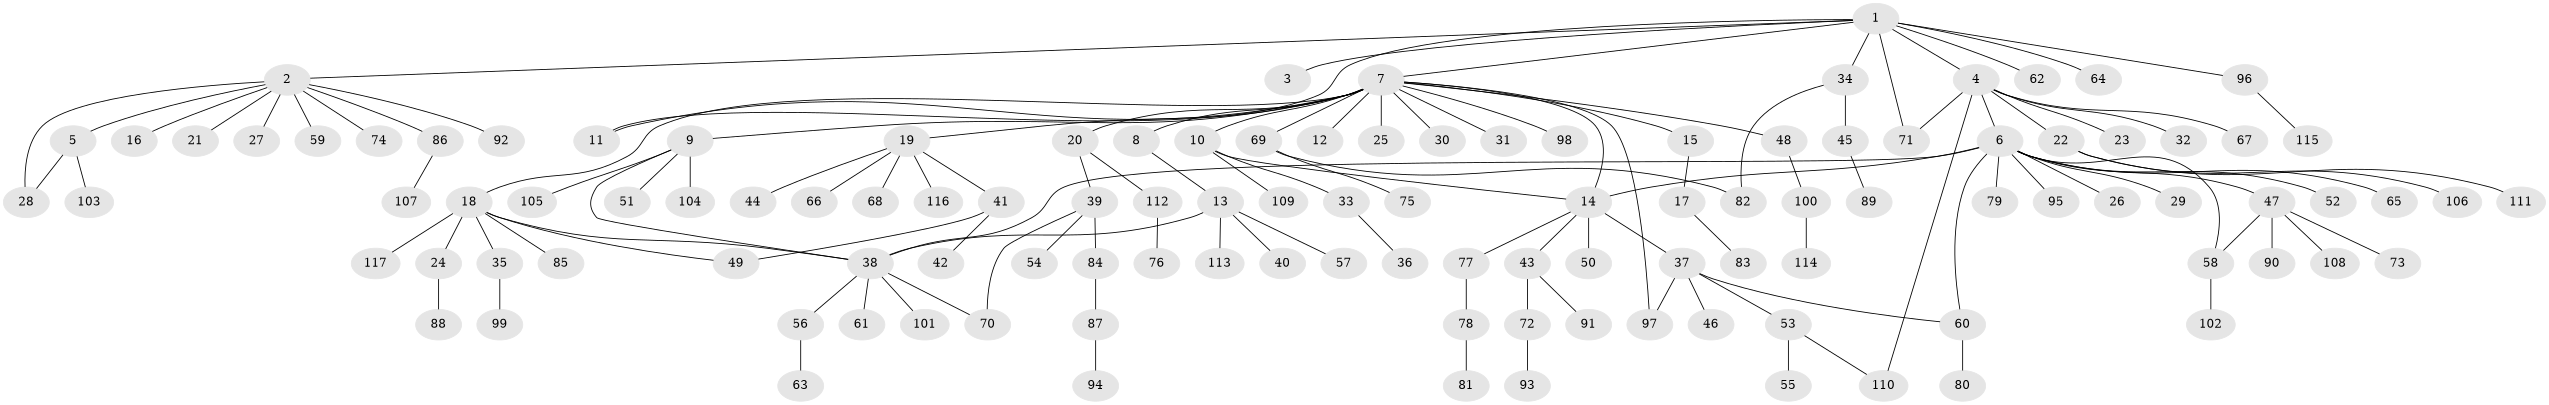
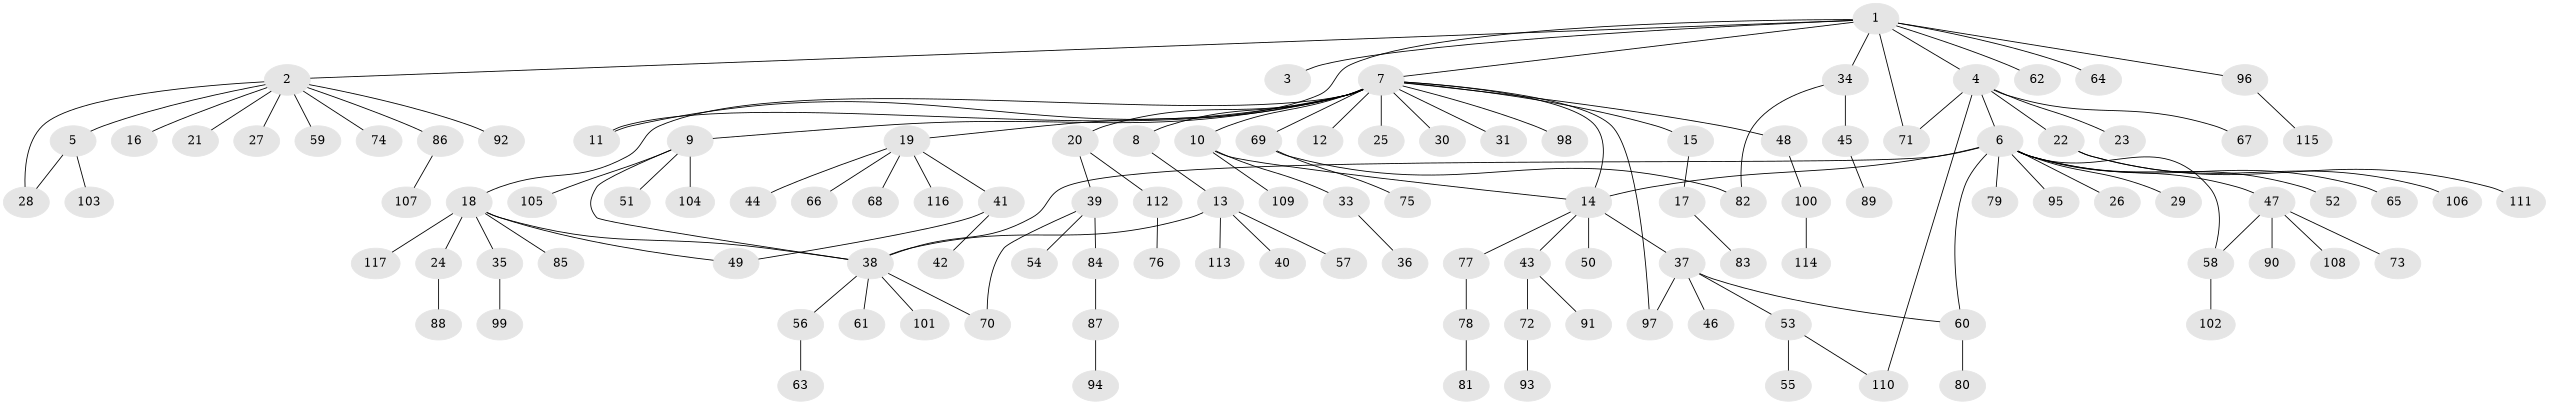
(2184, 141) -> none
